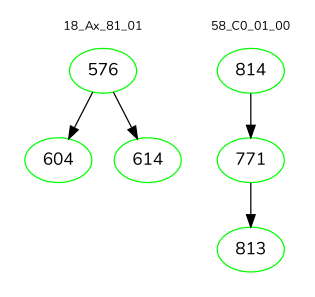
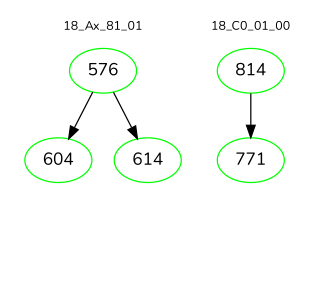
(251, 27) -> (251, 27)
(251, 250) -> none
